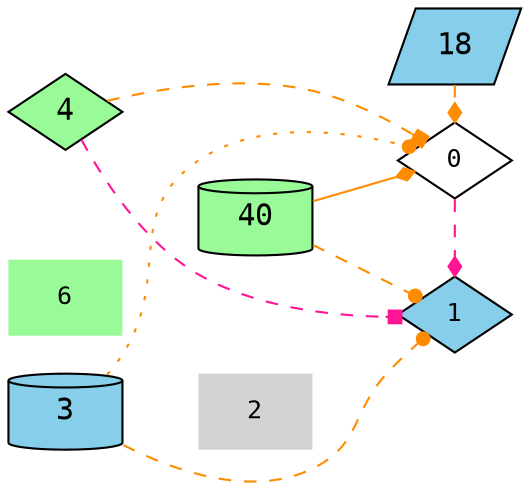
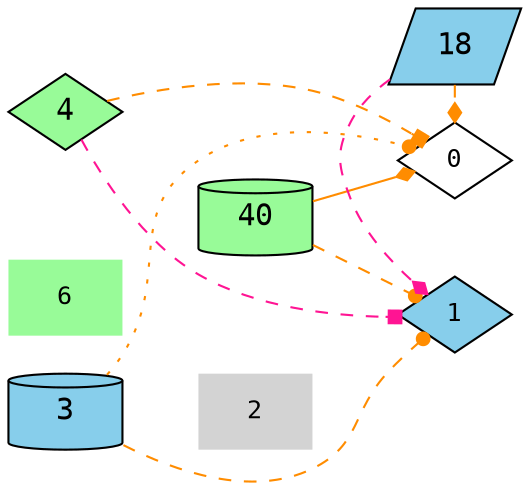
(455, 228) -> (343, 177)
